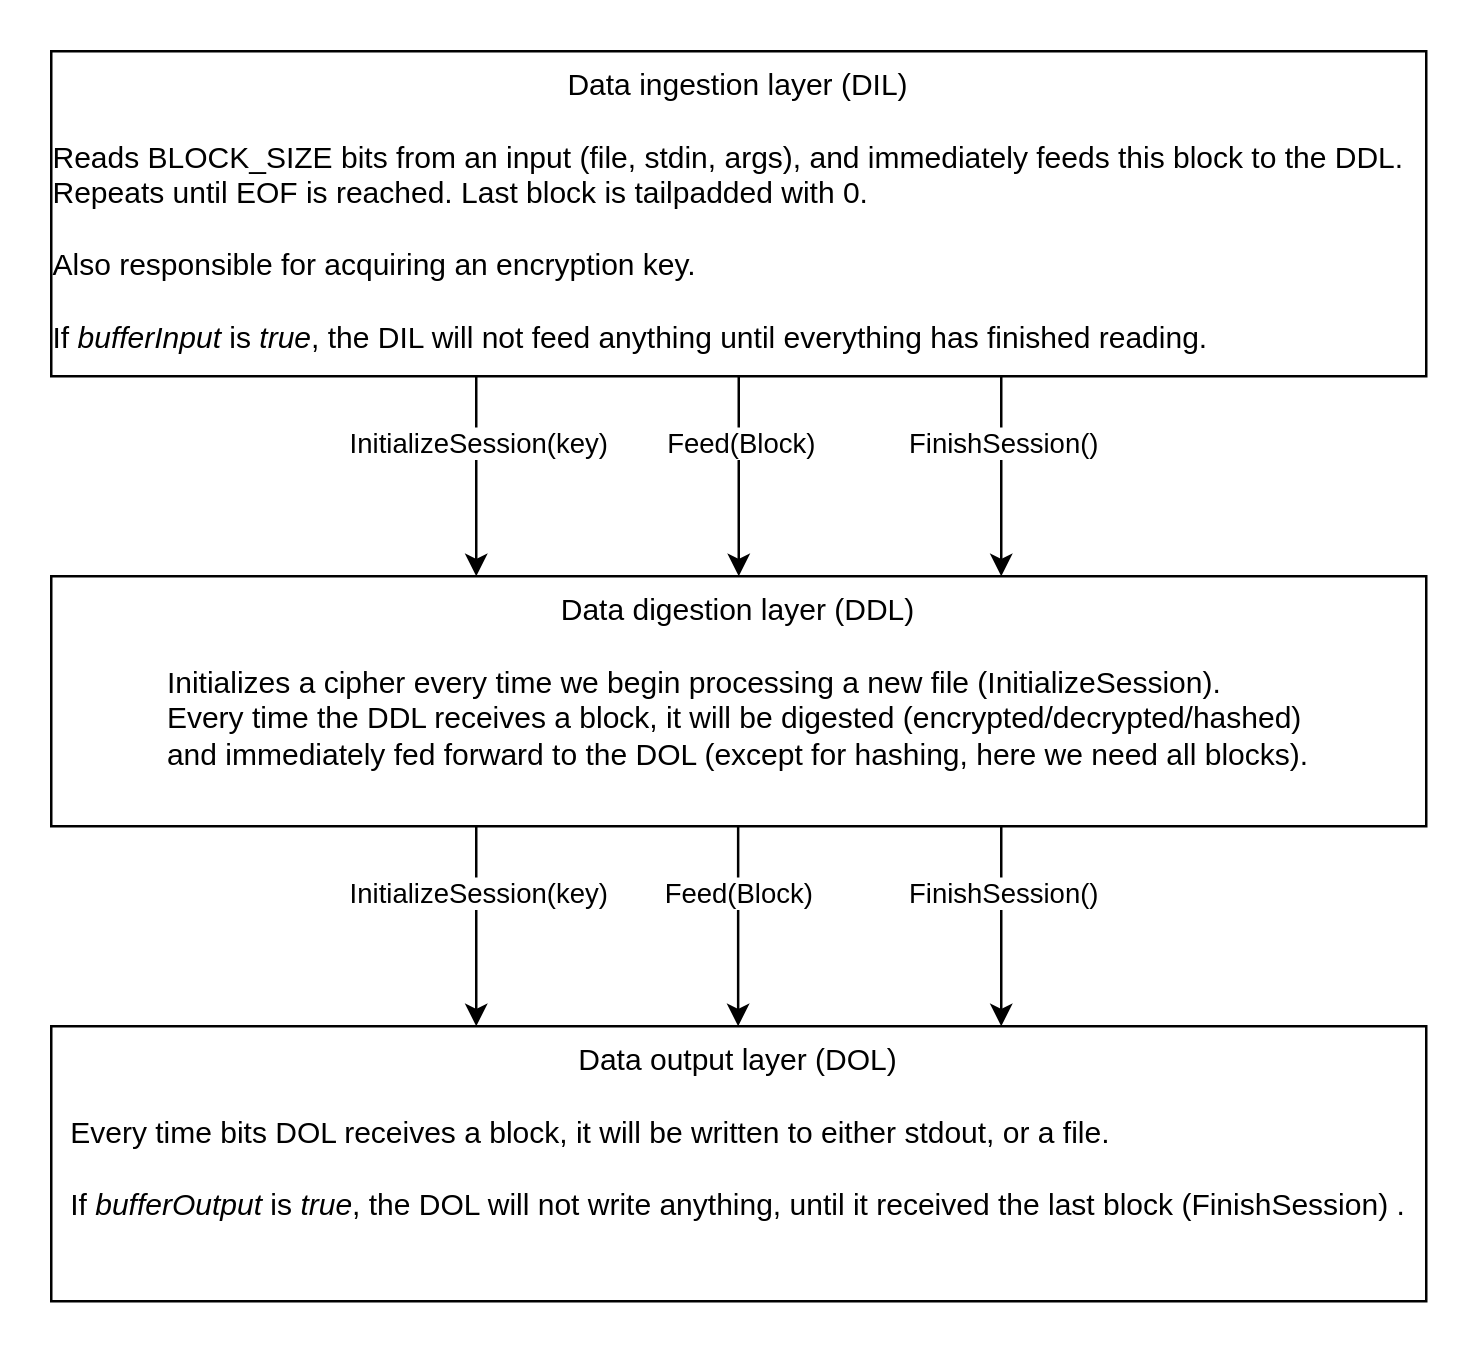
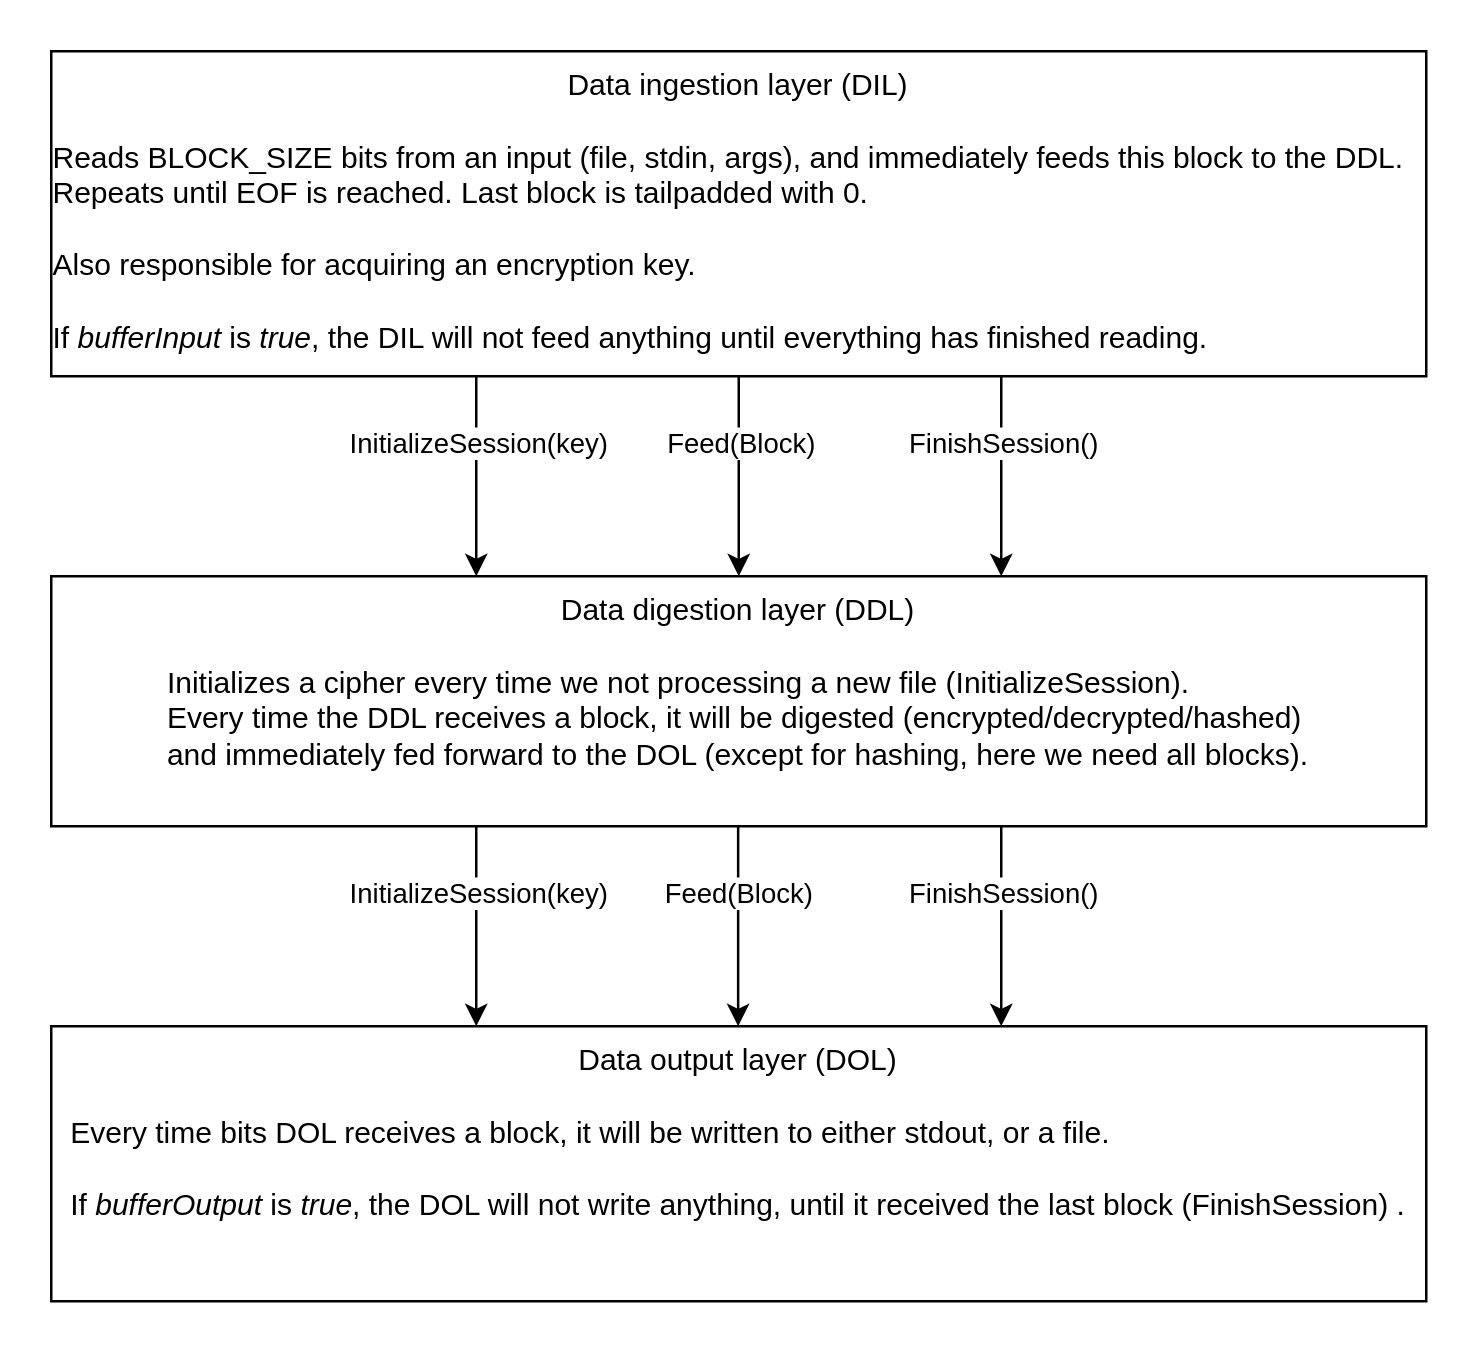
(739, 666) -> (739, 666)
